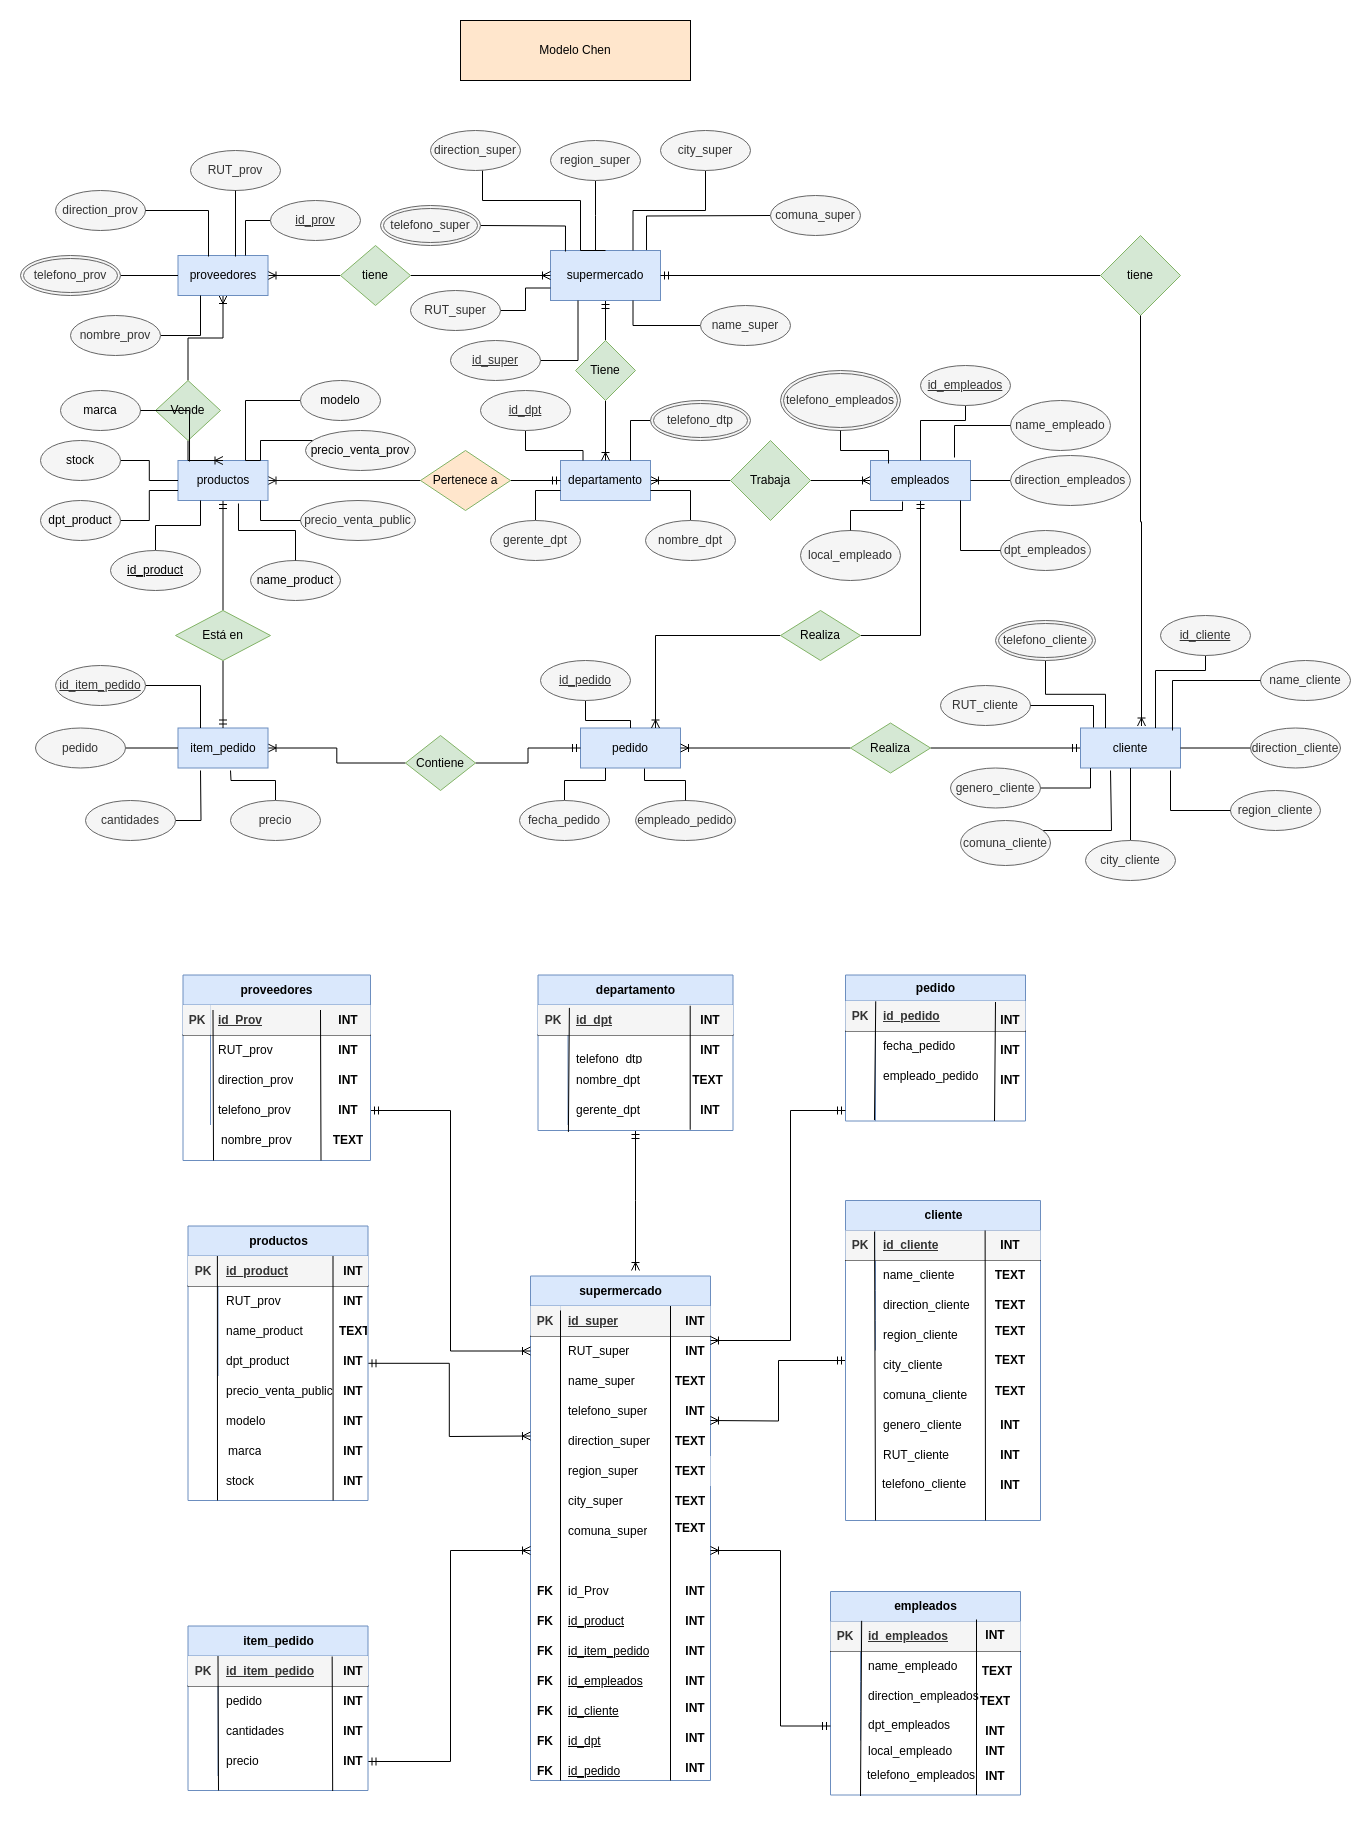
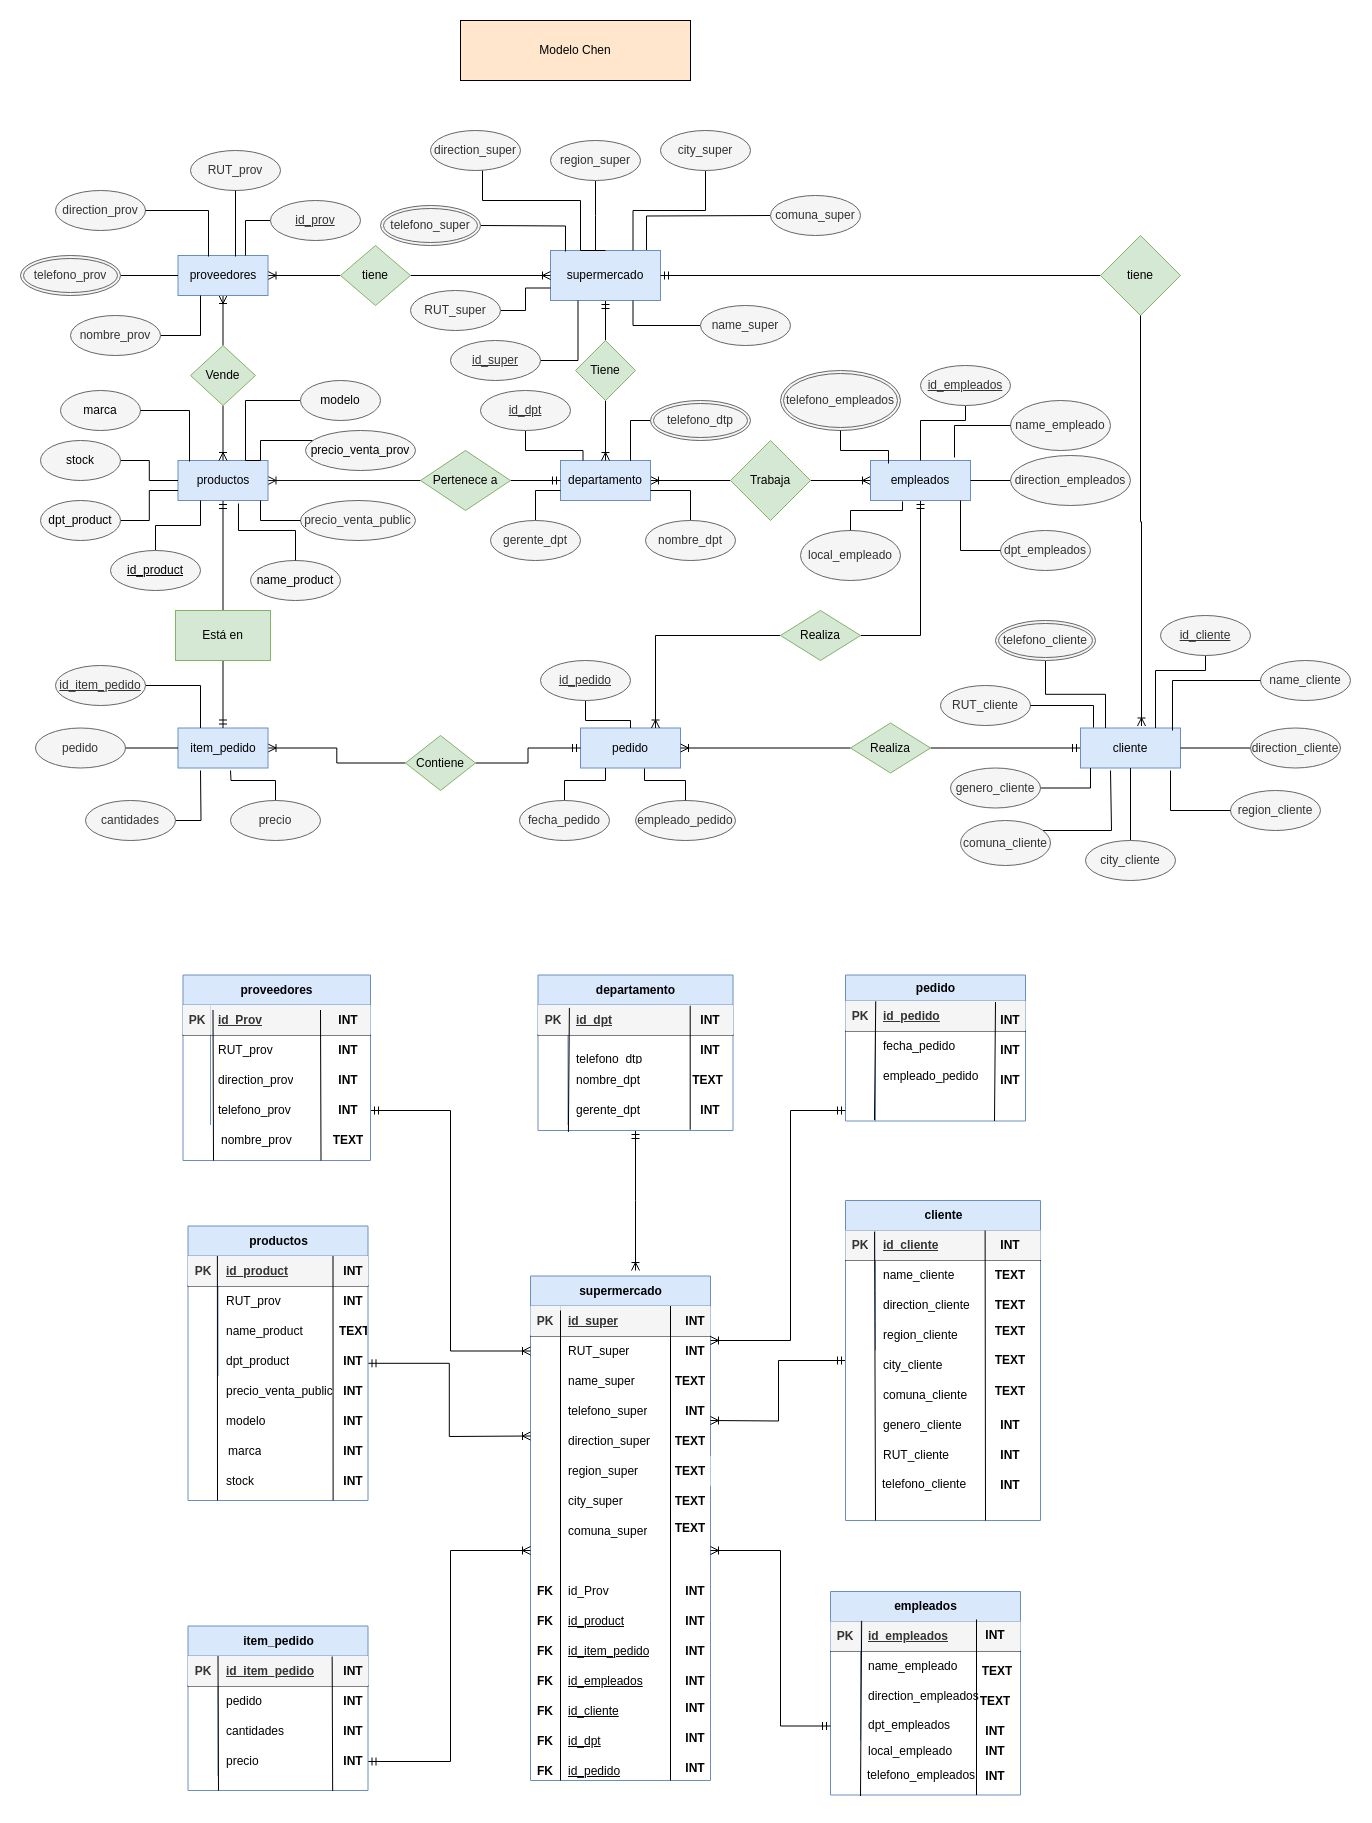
(188, 411) -> (223, 376)
(466, 481) -> (466, 481)
(223, 636) -> (223, 636)
